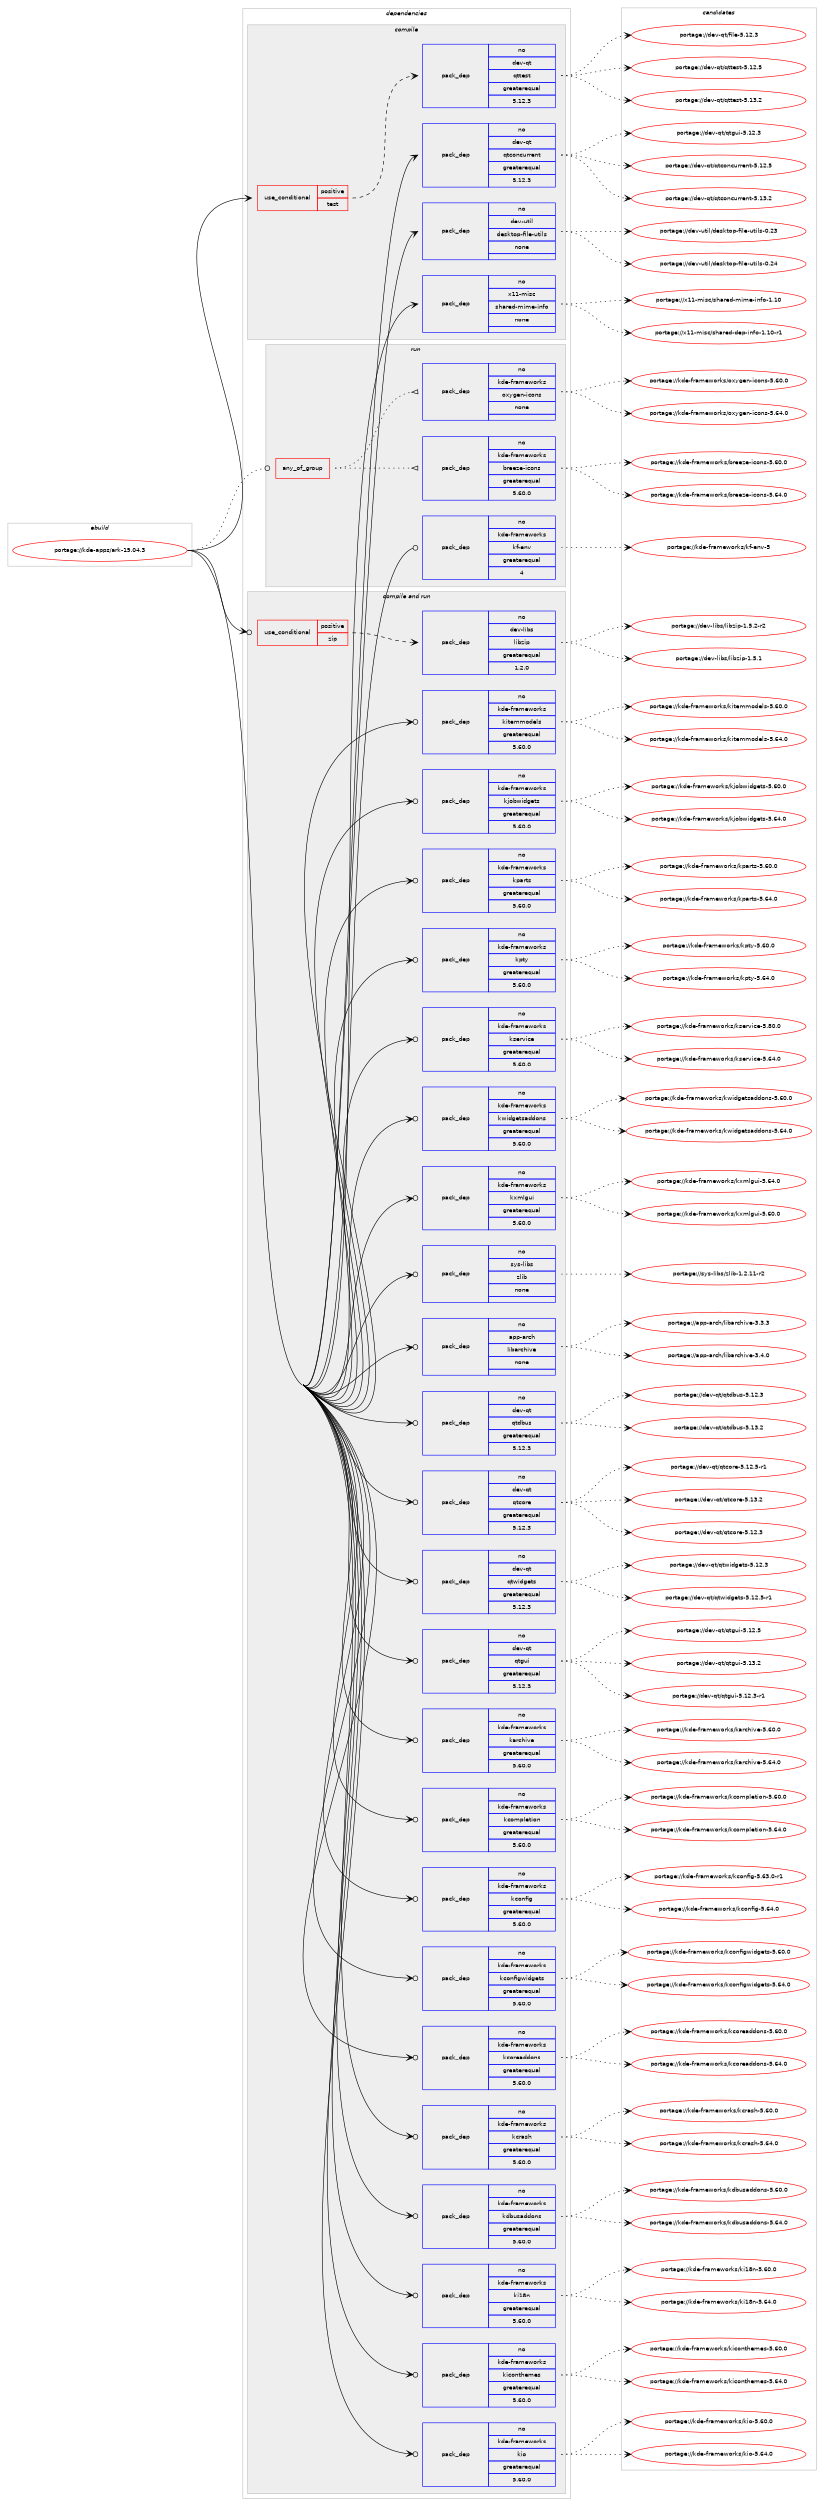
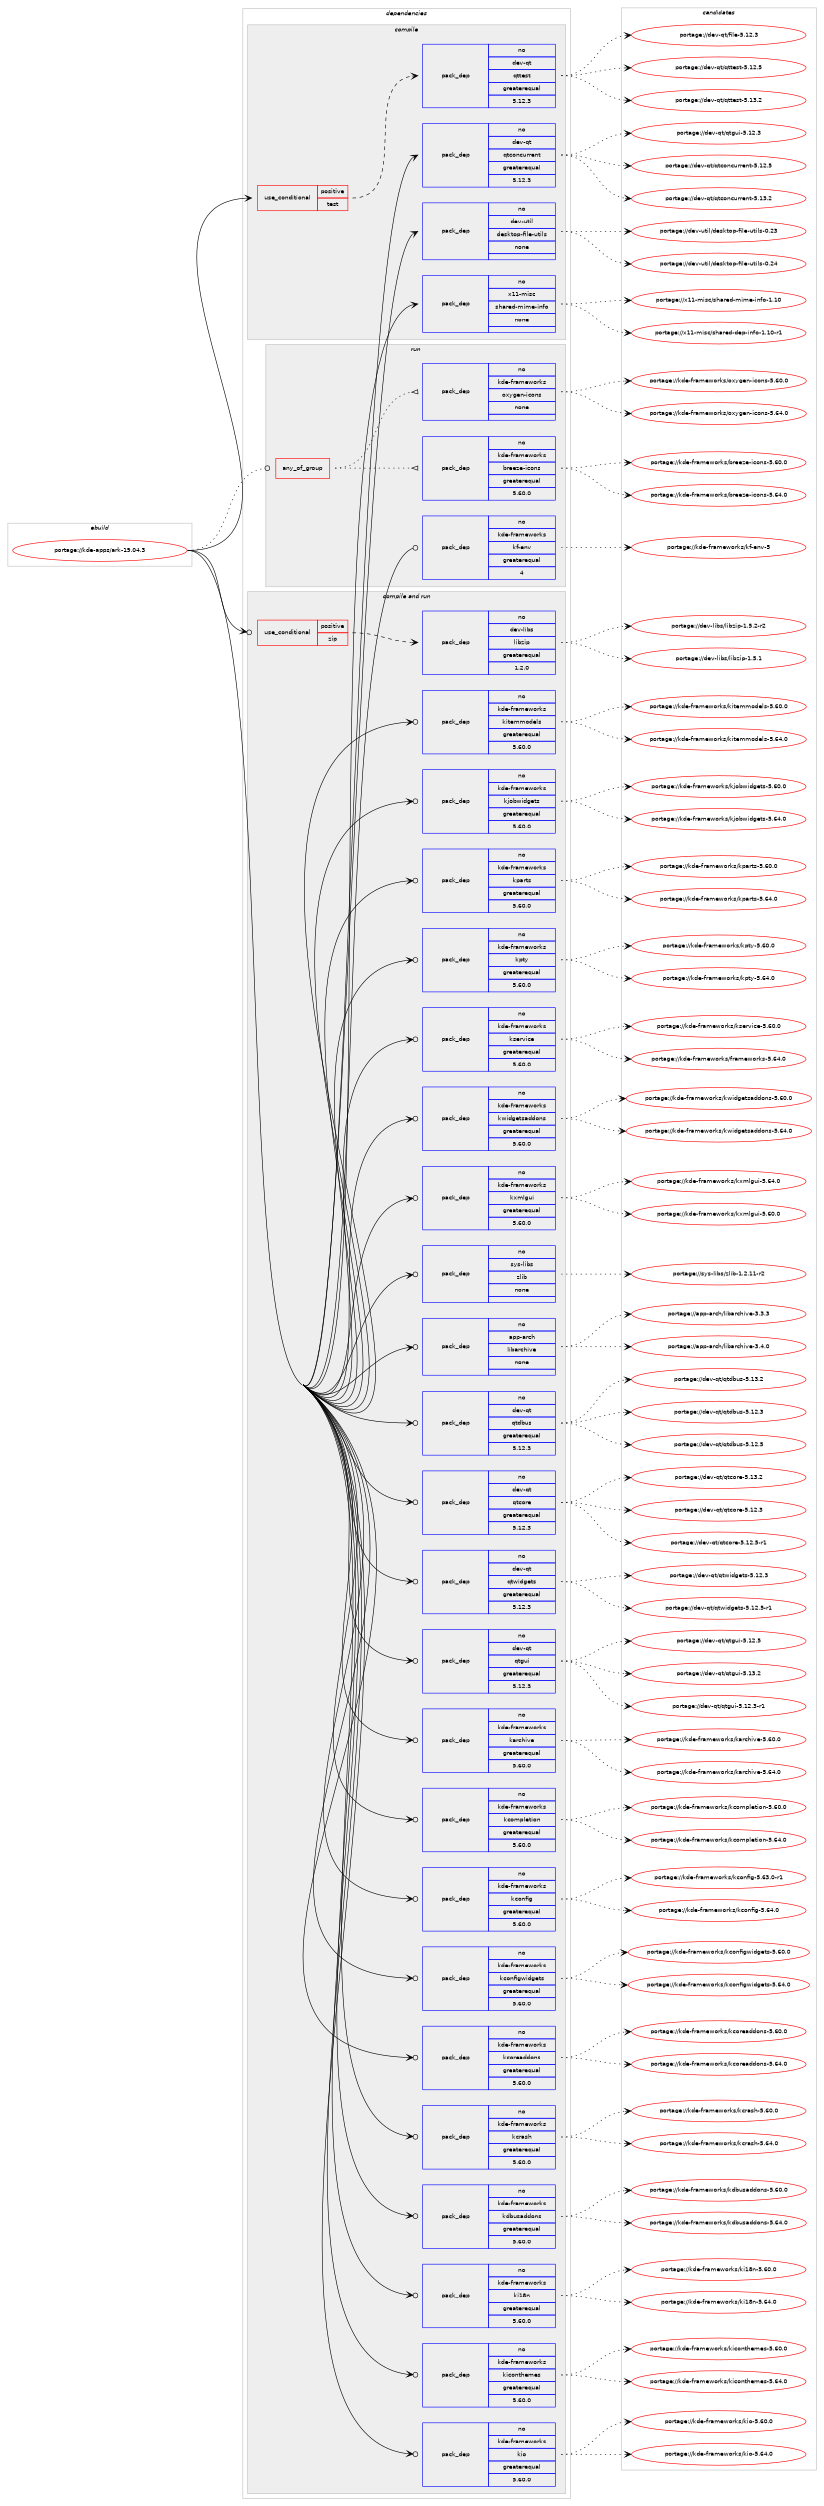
(719, 1026) -> (719, 1026)
(719, 1059) -> (719, 1059)
none -> (719, 1445)
